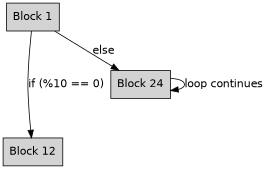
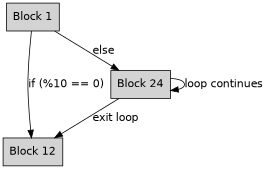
none -> (90, 116)
